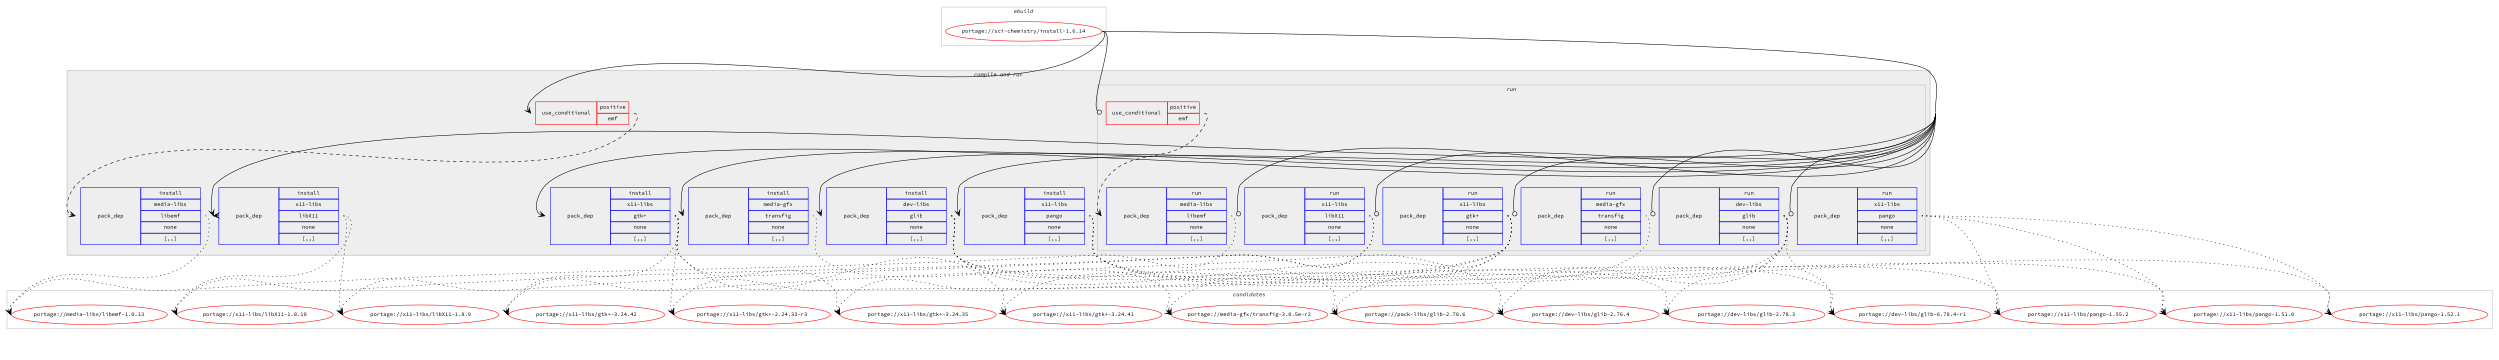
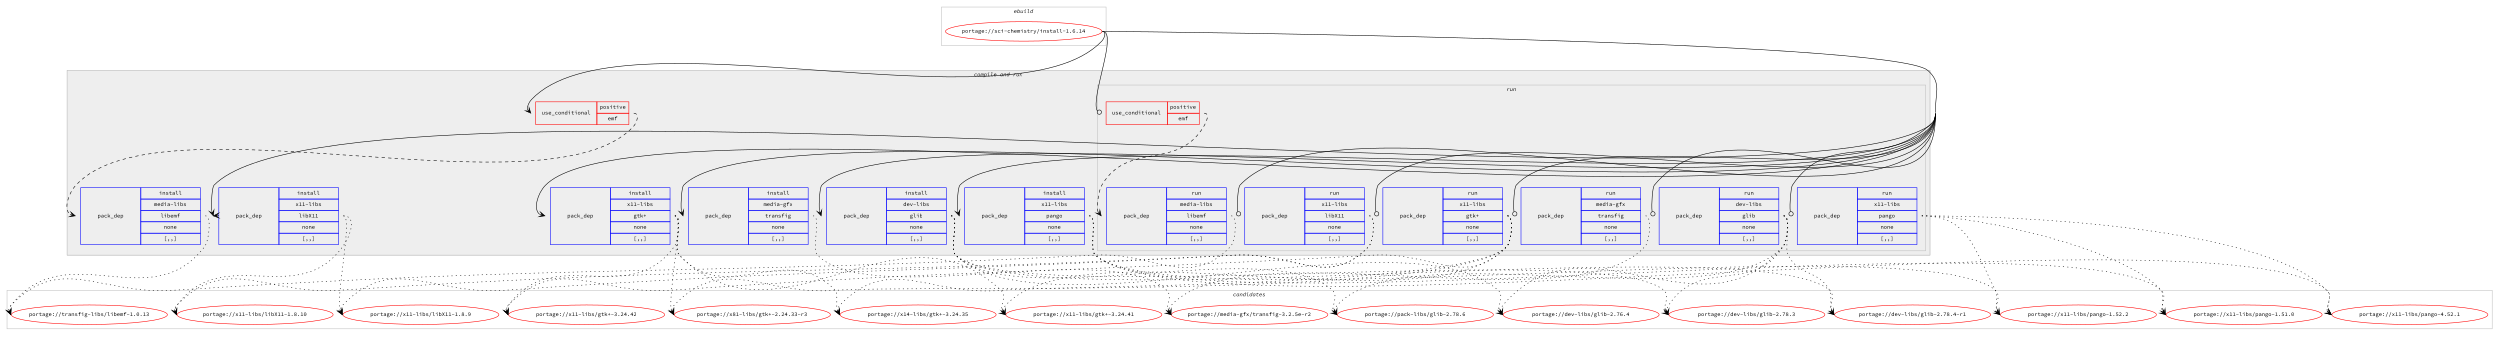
(89, 315) -> (89, 315)
(752, 315) -> (752, 315)
(918, 315) -> (918, 315)
(1250, 315) -> (1250, 315)
(1913, 315) -> (1913, 315)
(2078, 315) -> (2078, 315)
(2410, 315) -> (2410, 315)
